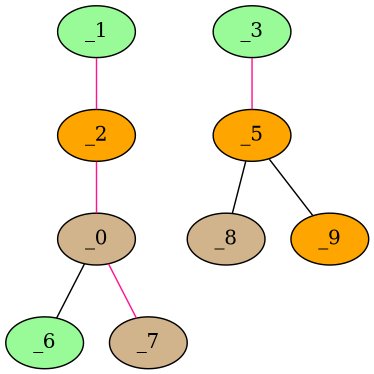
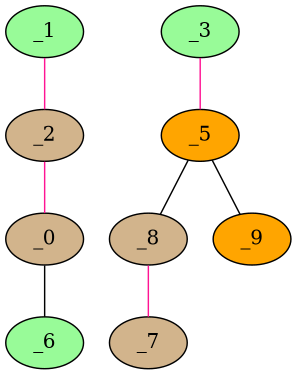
(96, 135) -> (45, 135)
(122, 291) -> (148, 291)
